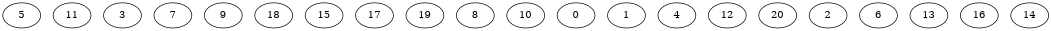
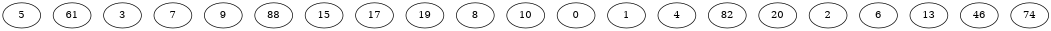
(72, 15) -> (72, 15)
(274, 15) -> (274, 15)
(727, 15) -> (727, 15)
(979, 15) -> (979, 15)
(1030, 15) -> (1030, 15)
